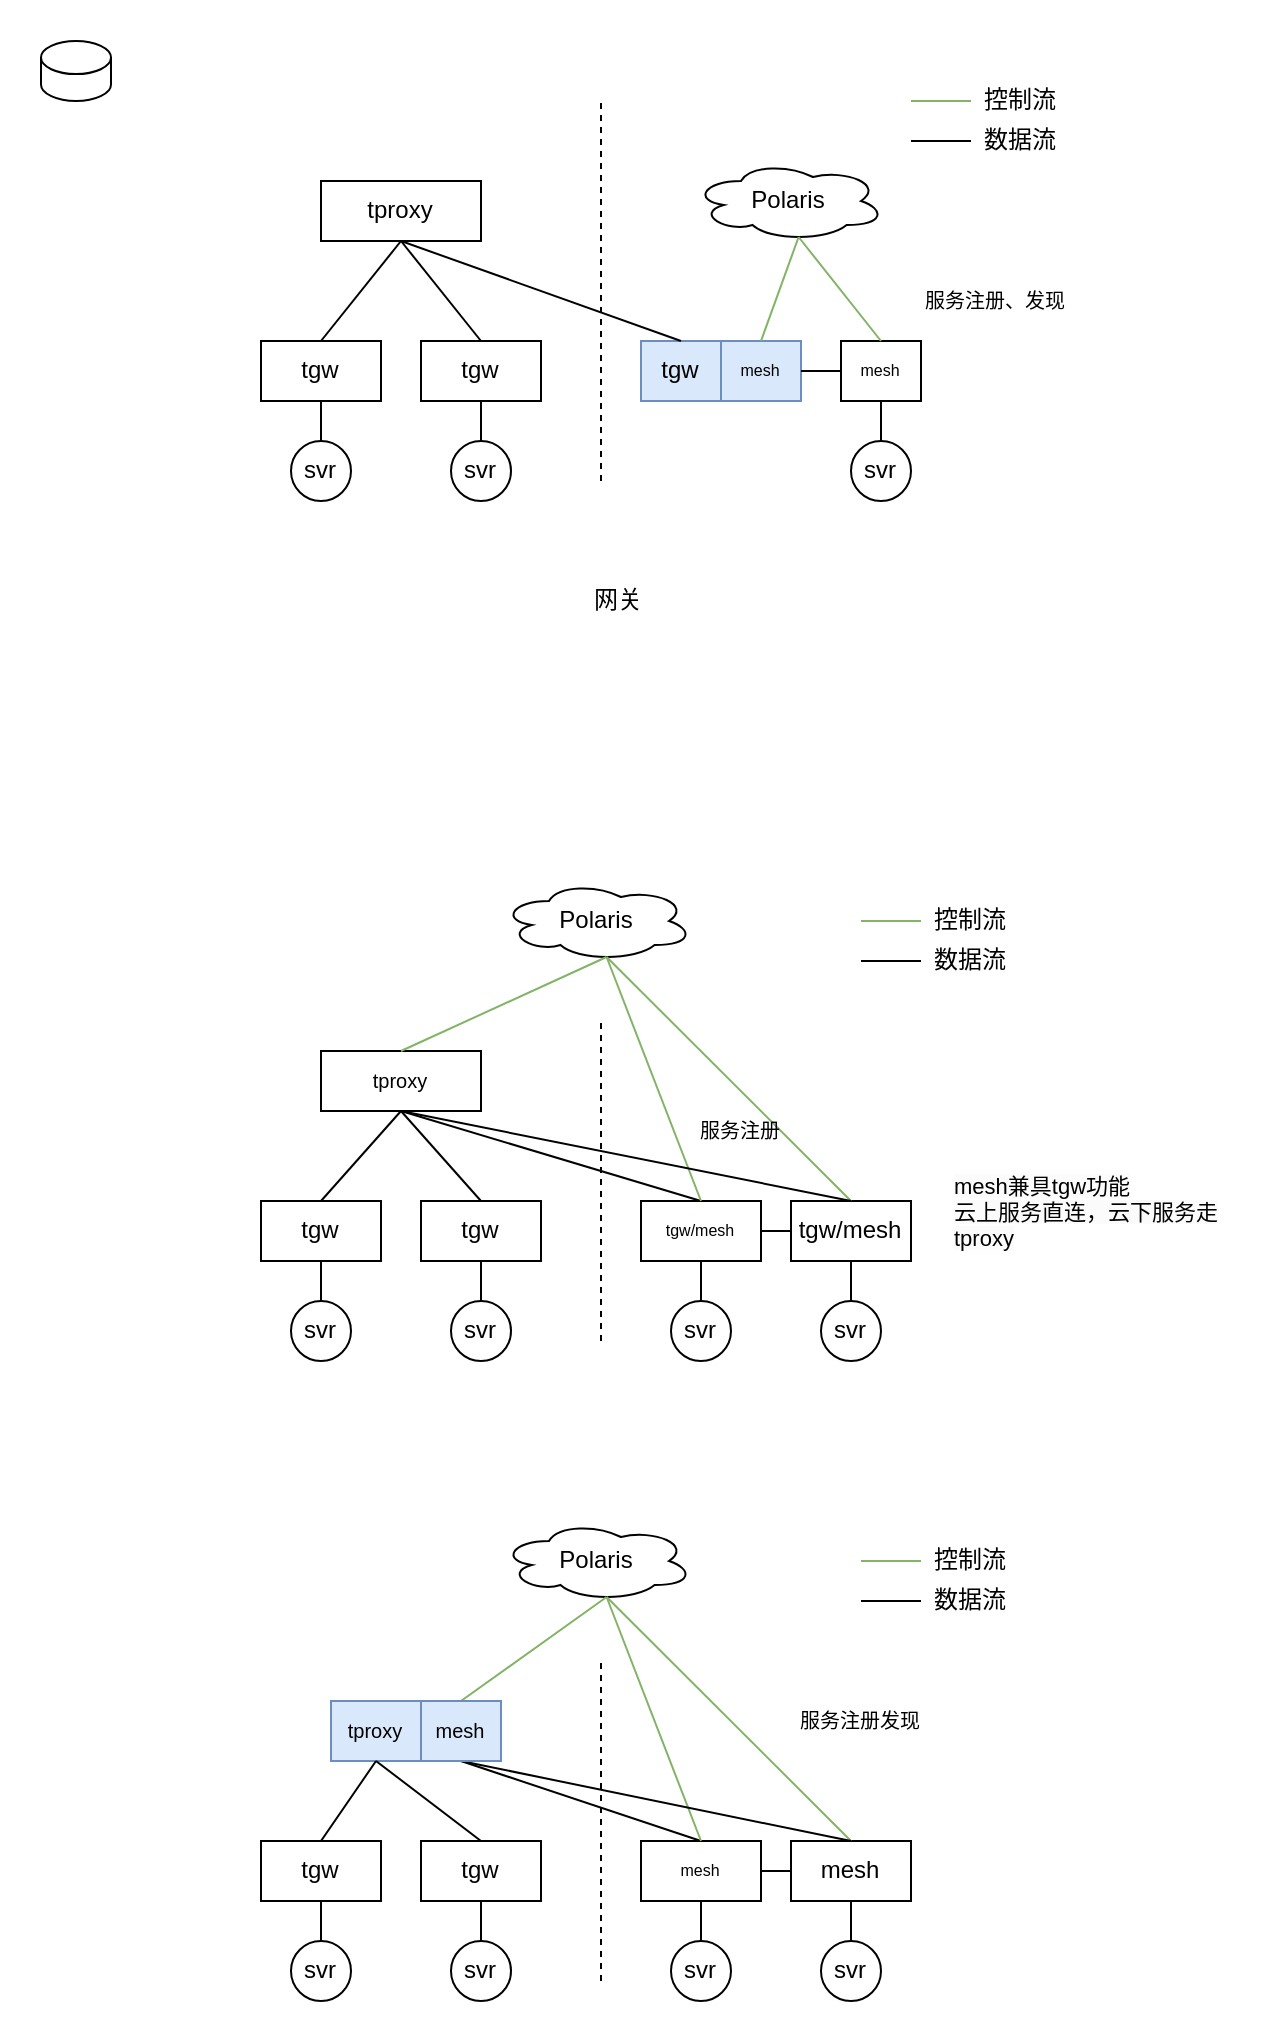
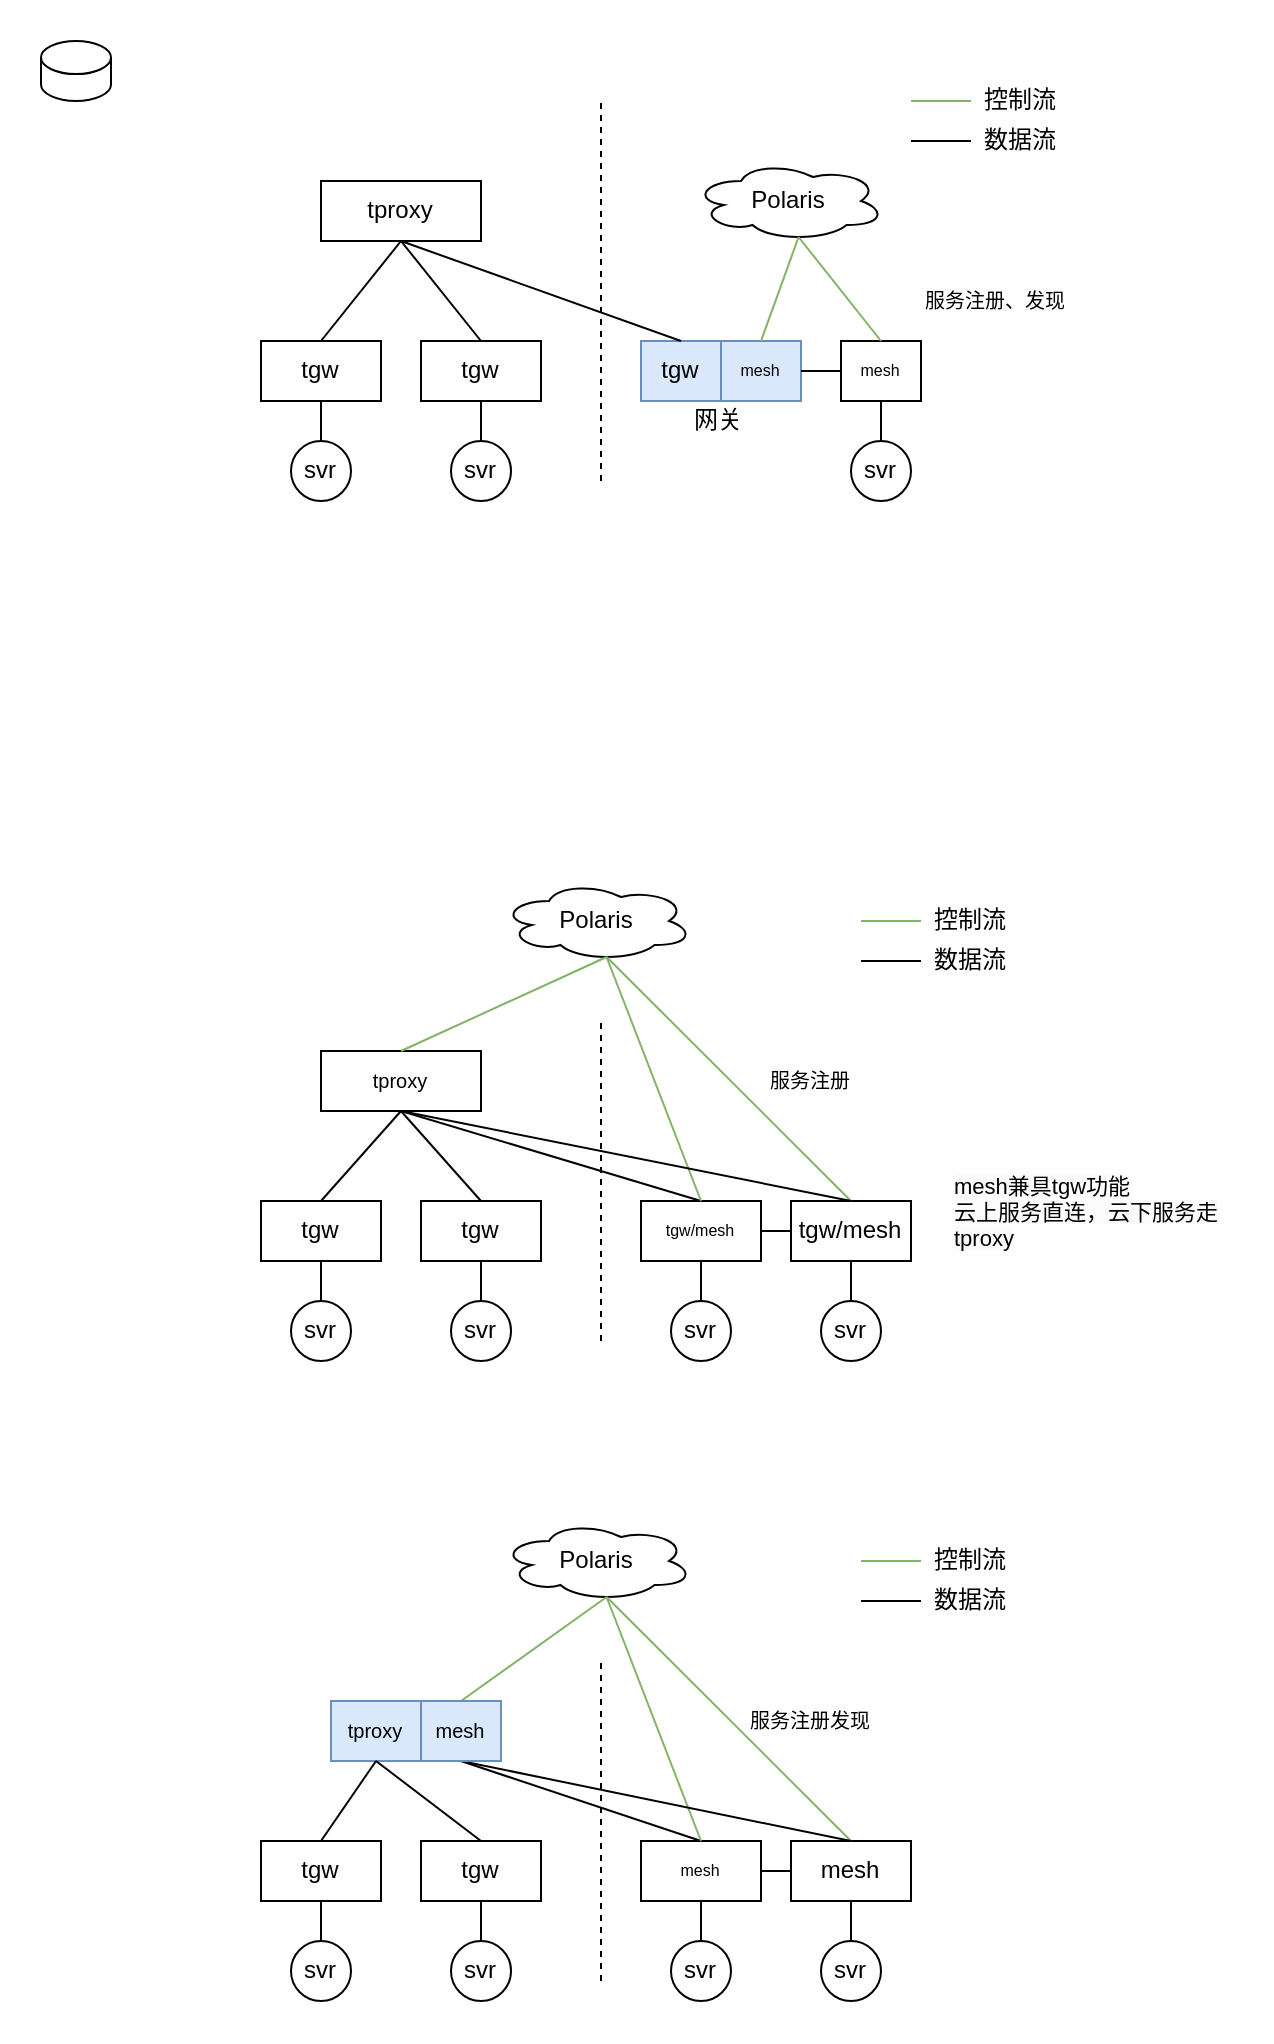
(619, 601) -> (719, 421)
(741, 1131) -> (811, 1081)
(861, 1721) -> (811, 1721)
